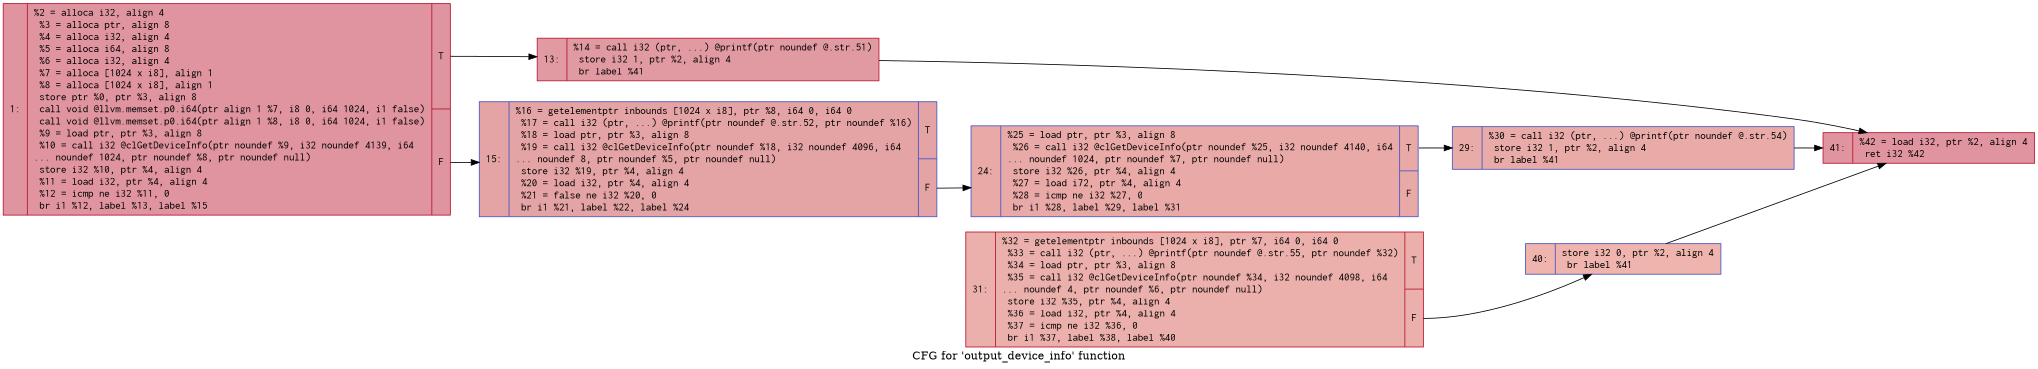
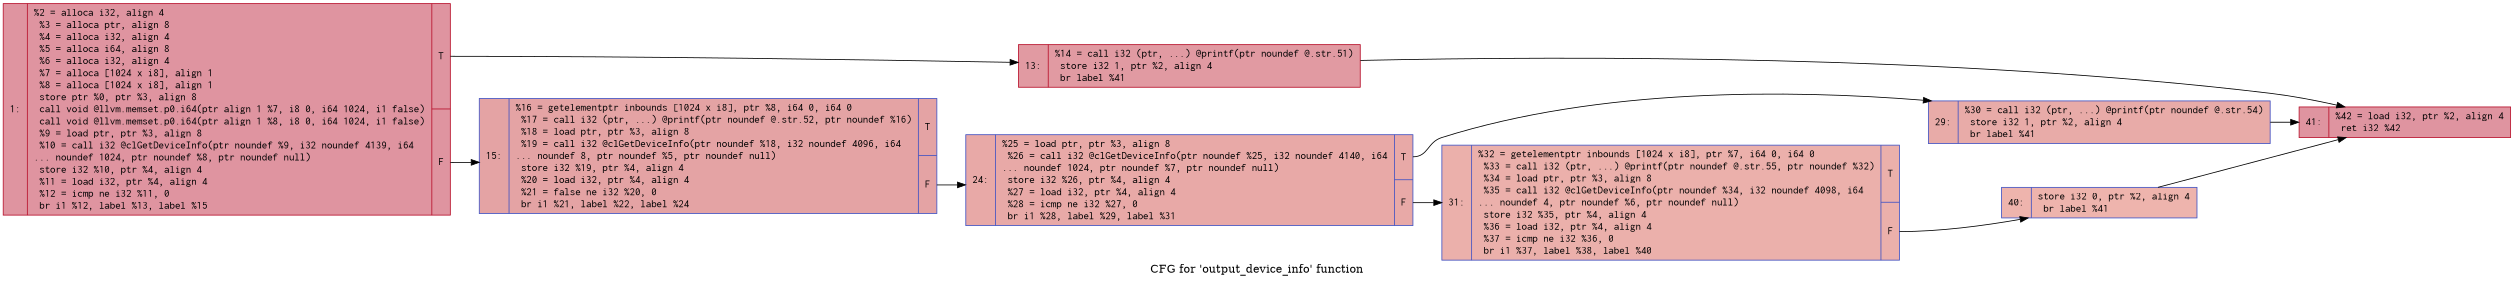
(1094, 183) -> (1089, 192)
none -> (1423, 203)
(1195, 290) -> (1671, 203)
